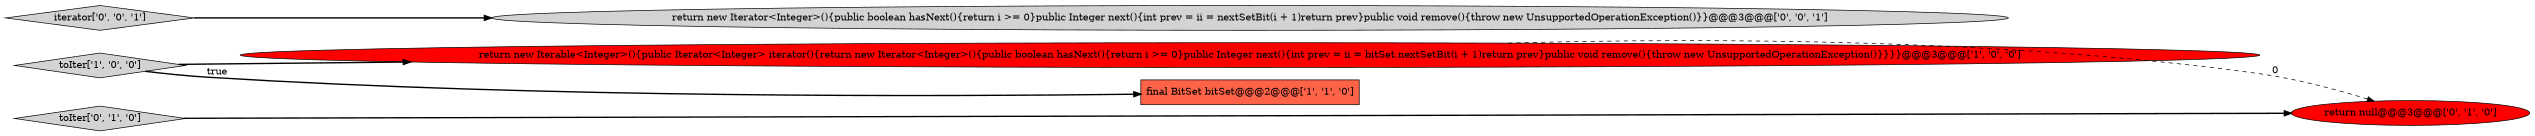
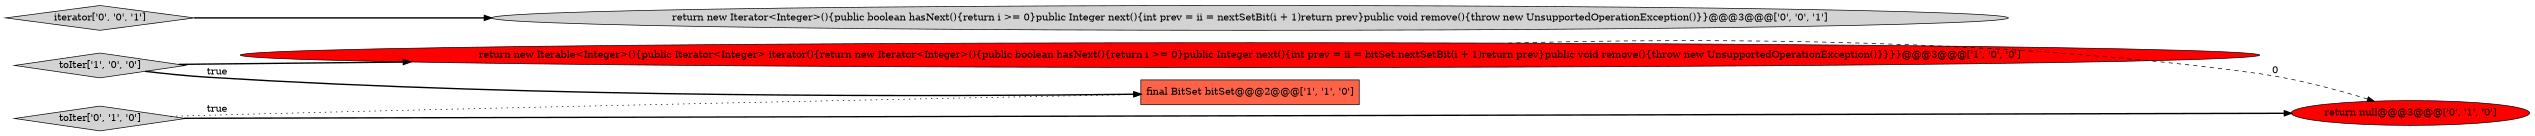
none -> (652, 105)
